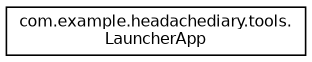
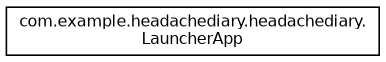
(156, 31) -> (193, 31)
